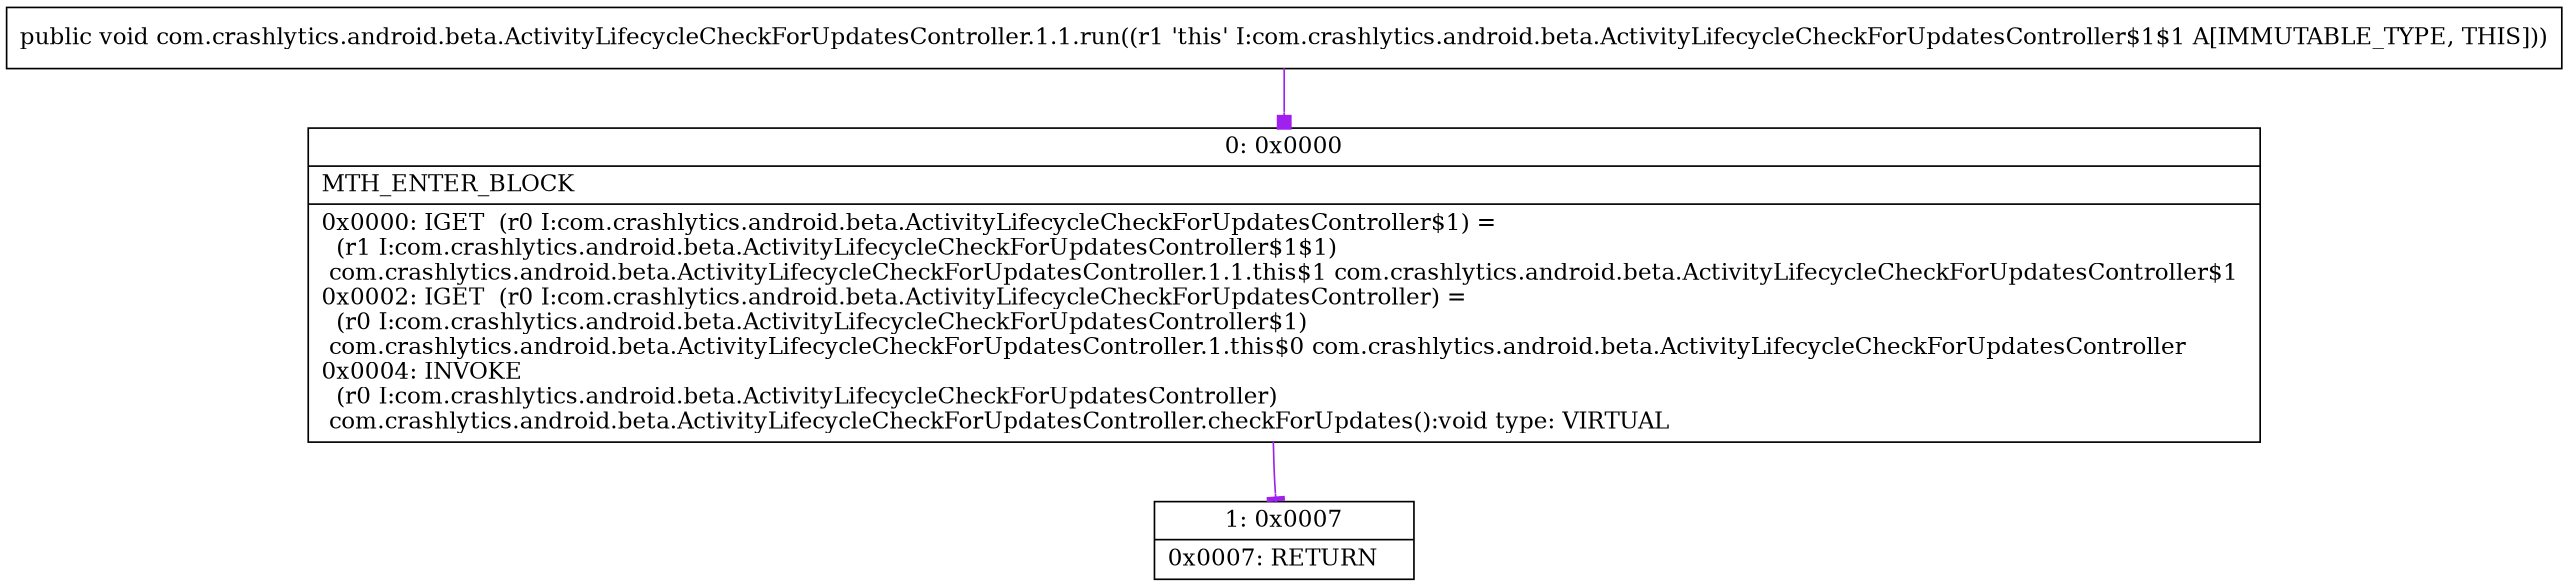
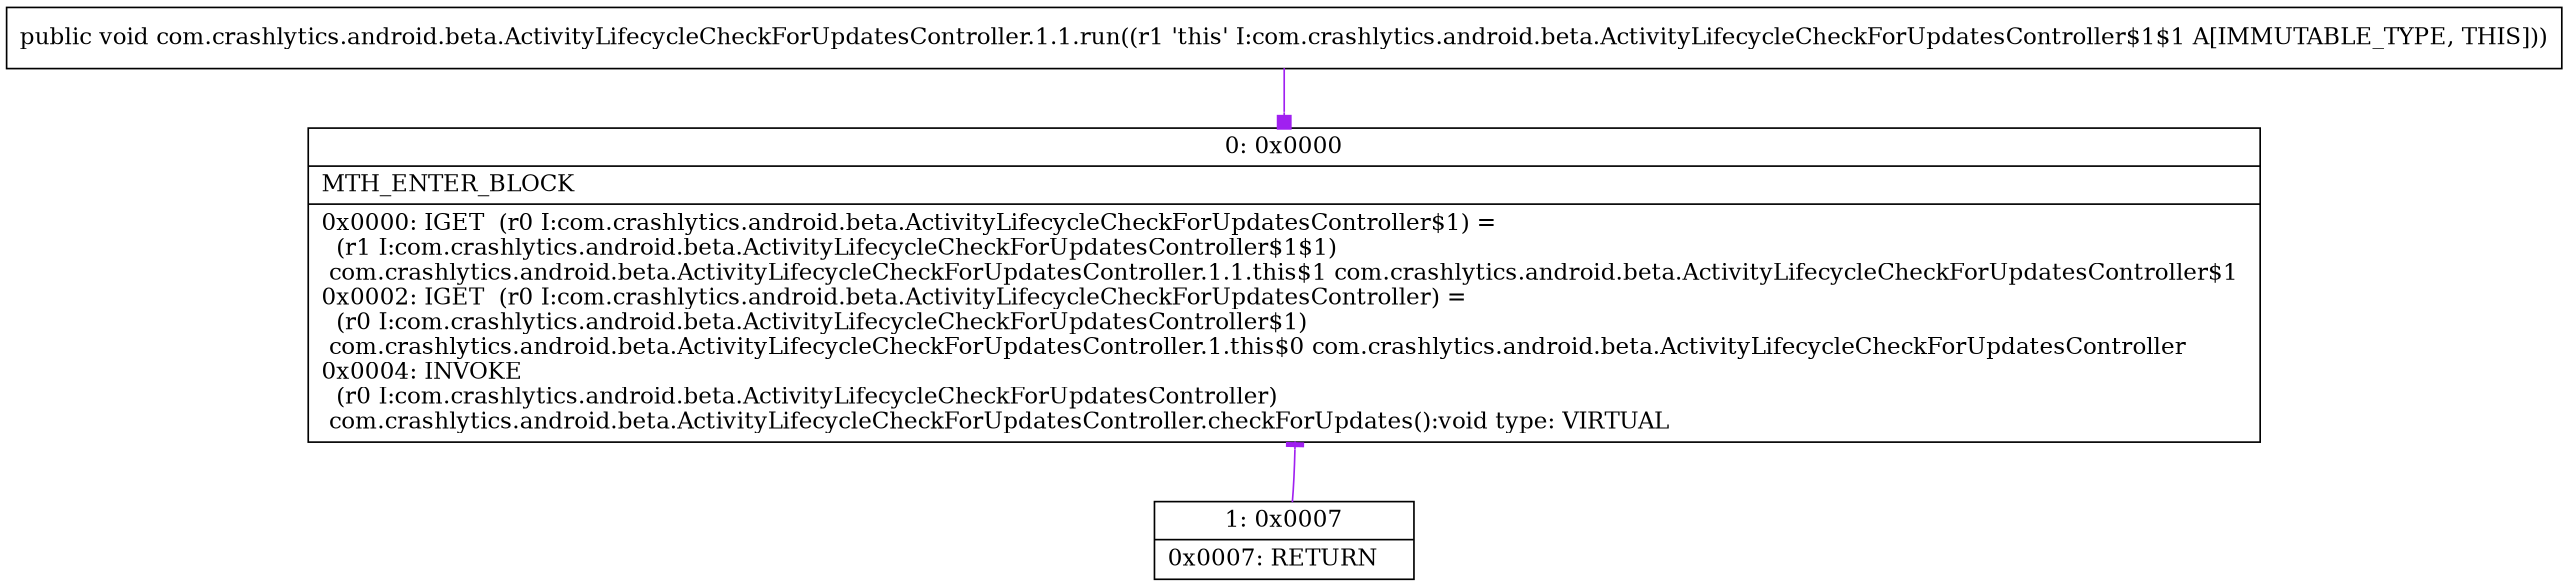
(1274, 467) -> (1294, 476)
